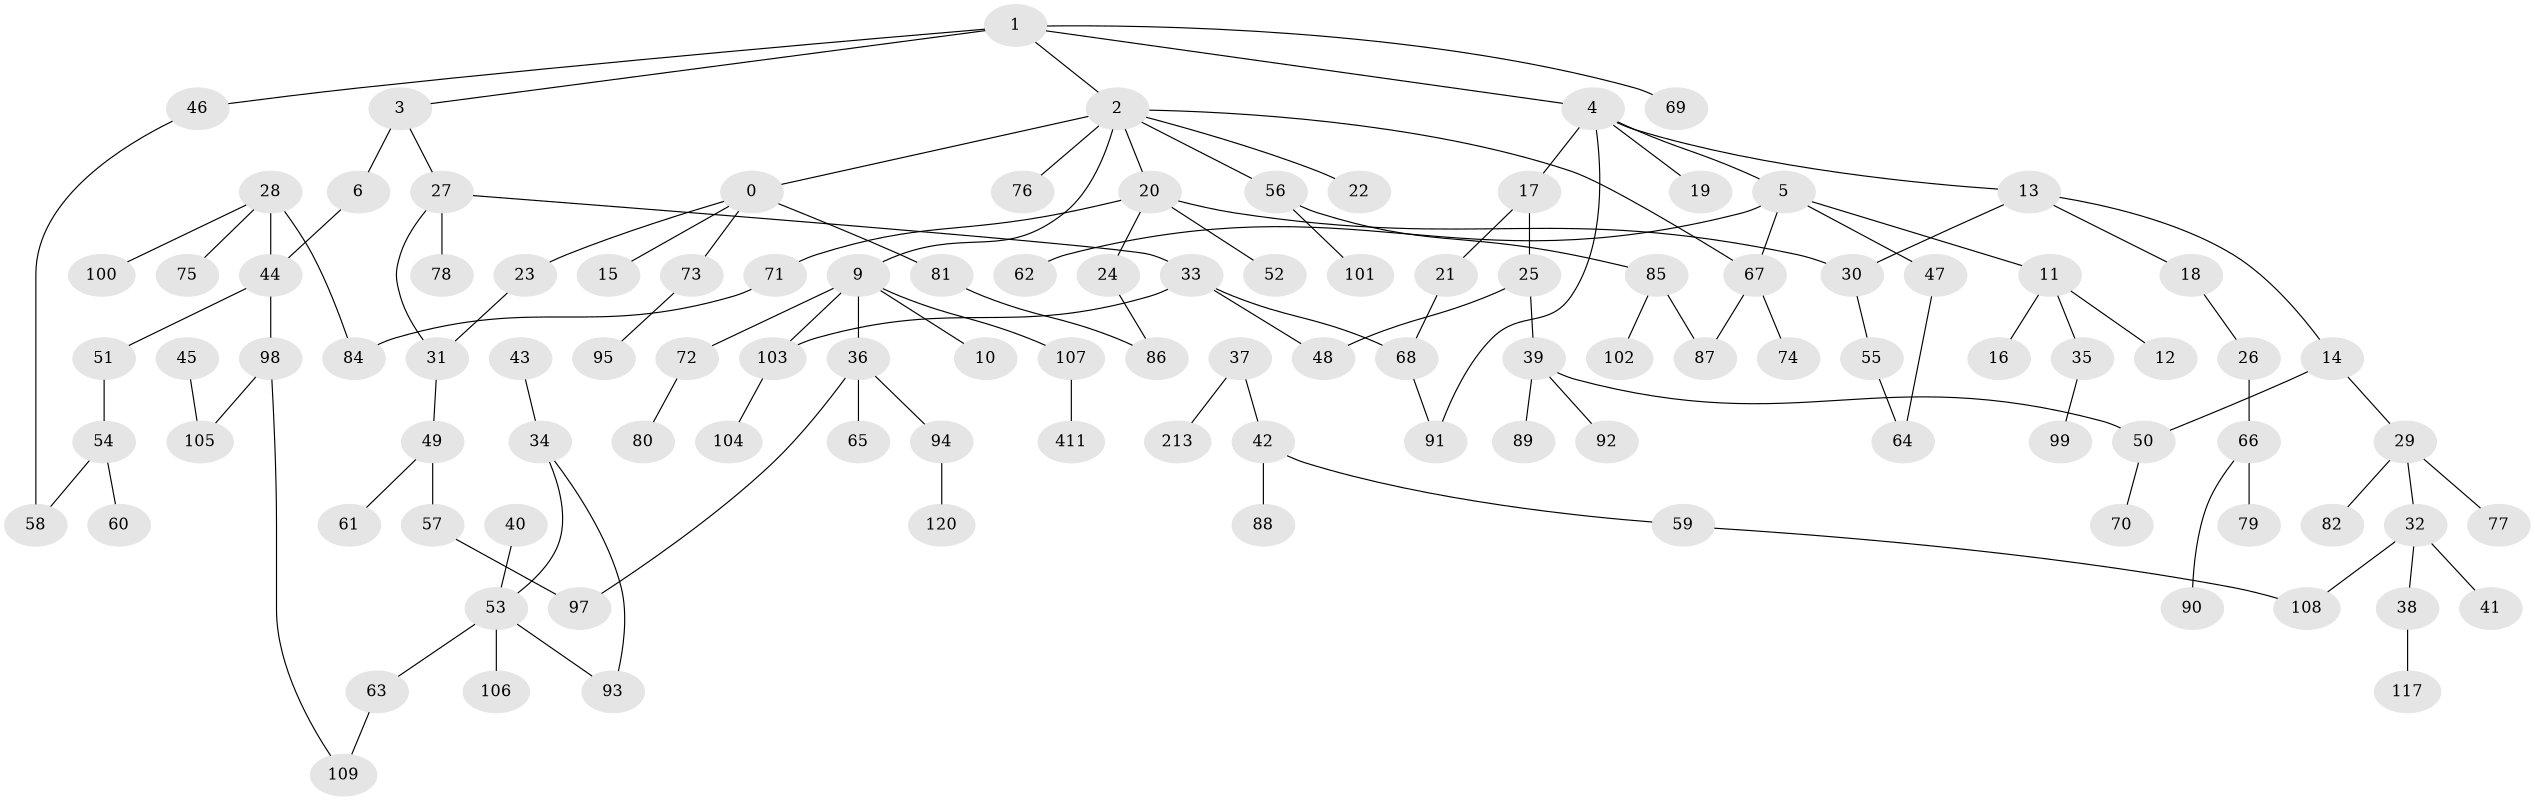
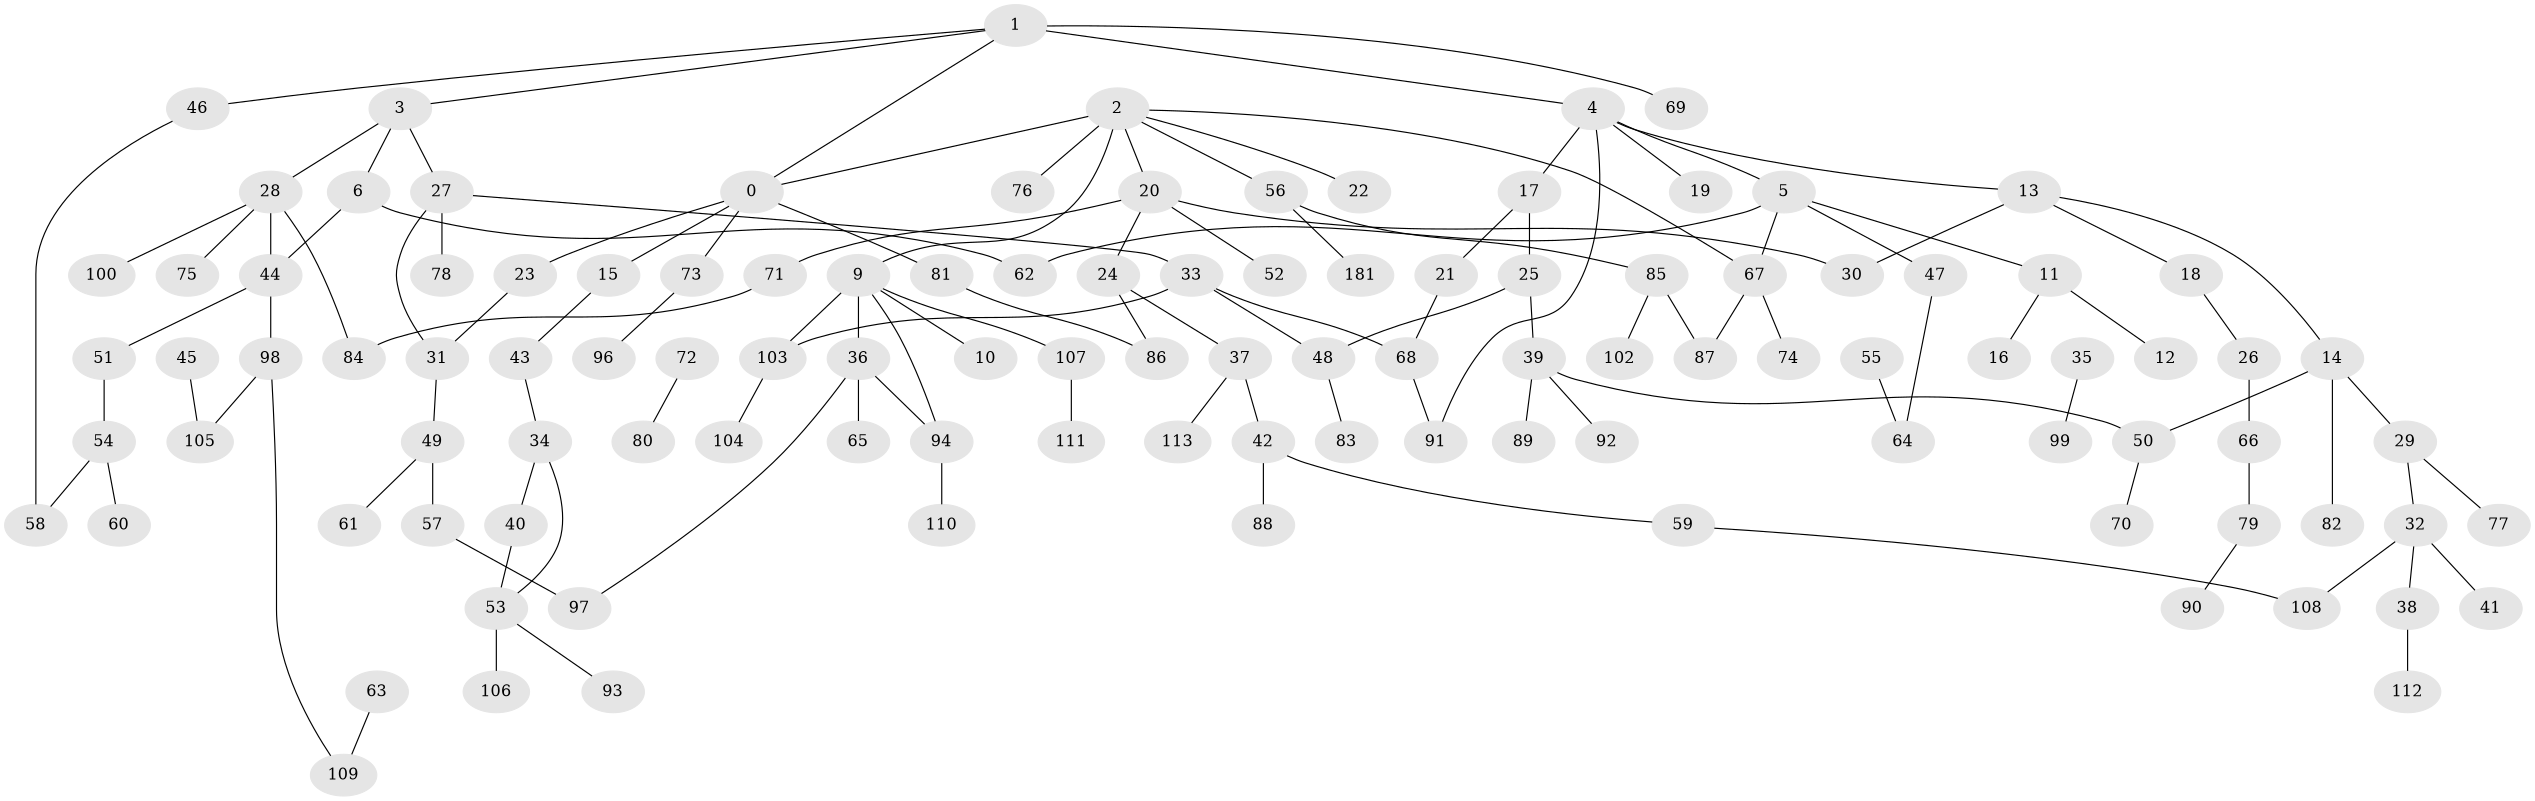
(1067, 67) -> (884, 109)
none -> (336, 150)
none -> (707, 233)
(1361, 275) -> (1361, 275)
none -> (572, 310)
(773, 317) -> (909, 355)
none -> (1174, 317)
(1862, 317) -> none
(2066, 317) -> none
(604, 359) -> (604, 359)
(1071, 442) -> (1071, 442)
(1178, 442) -> (1178, 442)
none -> (1347, 442)
(2369, 484) -> (2332, 442)
(2202, 520) -> (2221, 567)
(942, 525) -> (942, 525)
(612, 559) -> (528, 484)
(437, 650) -> none
(2408, 692) -> (2408, 692)
